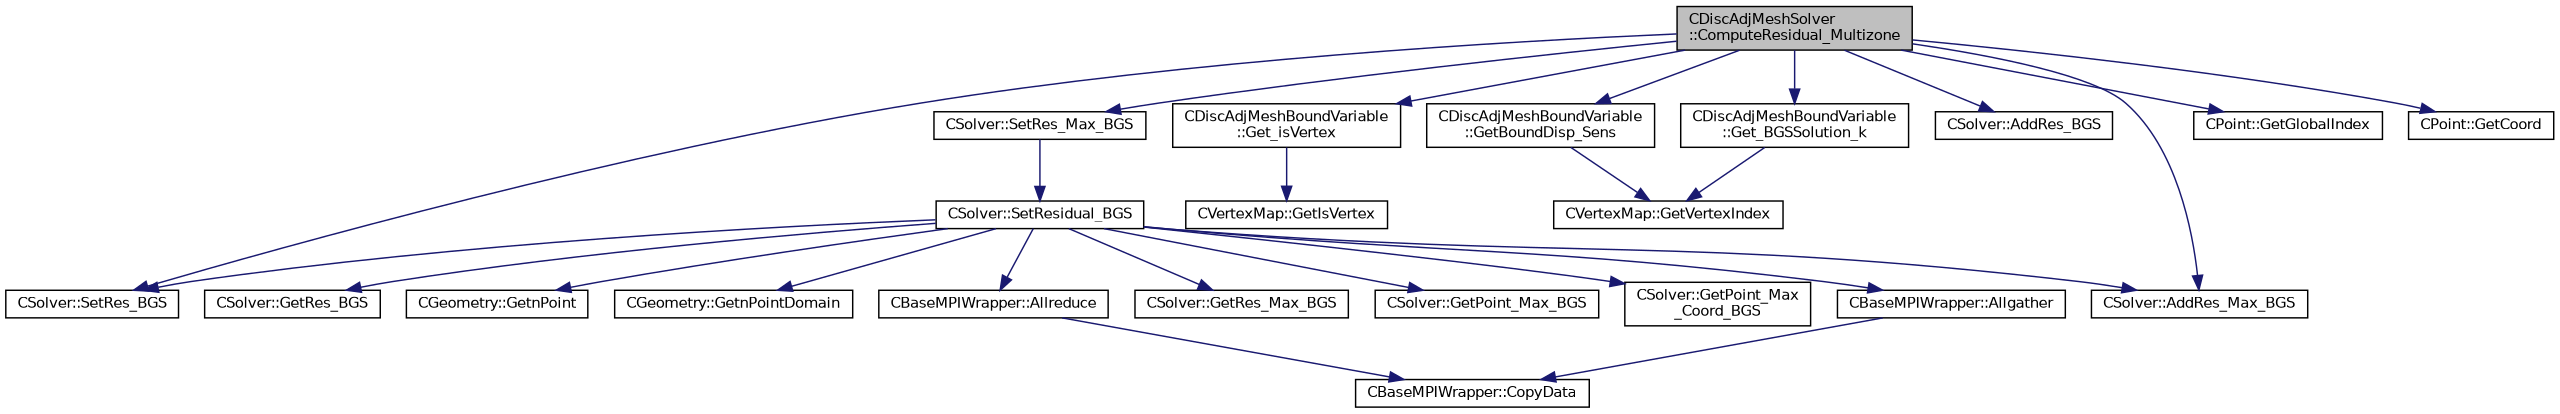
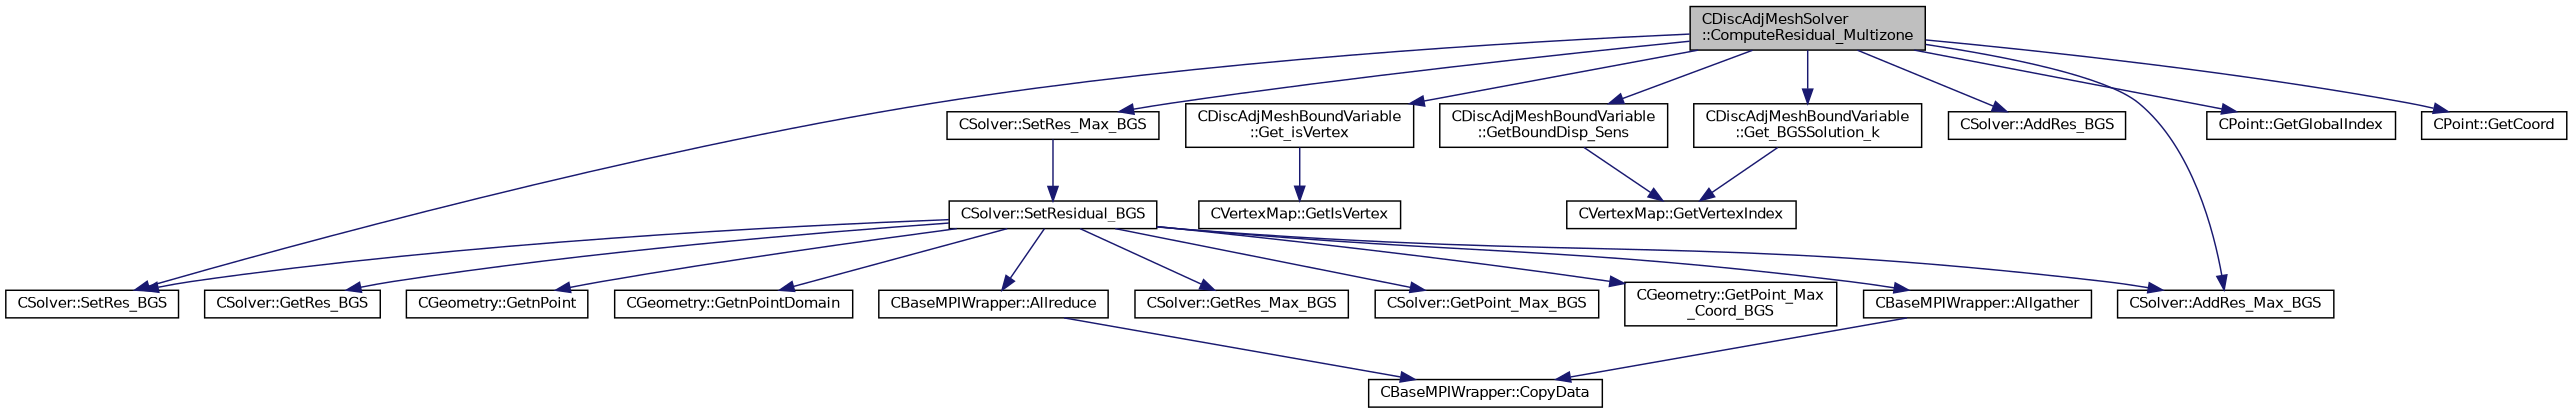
(1718, 304) -> (1731, 304)
